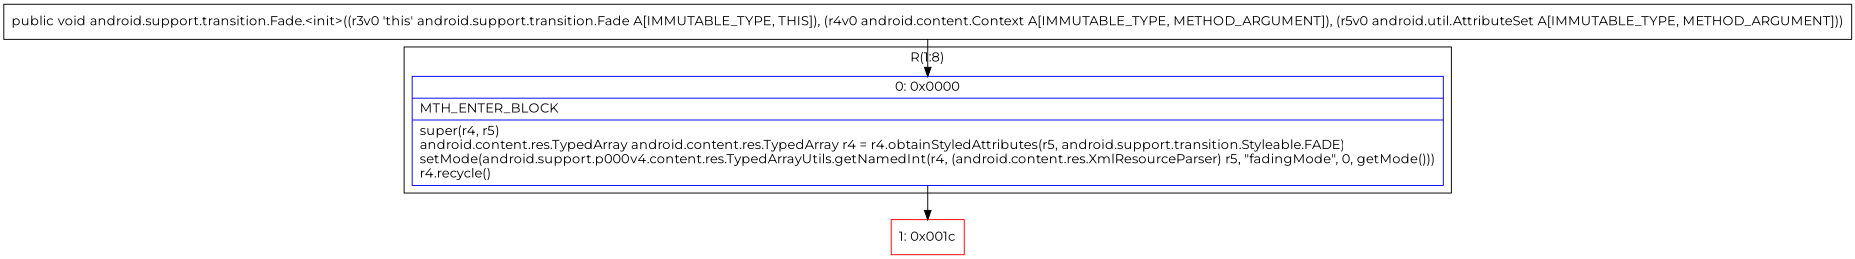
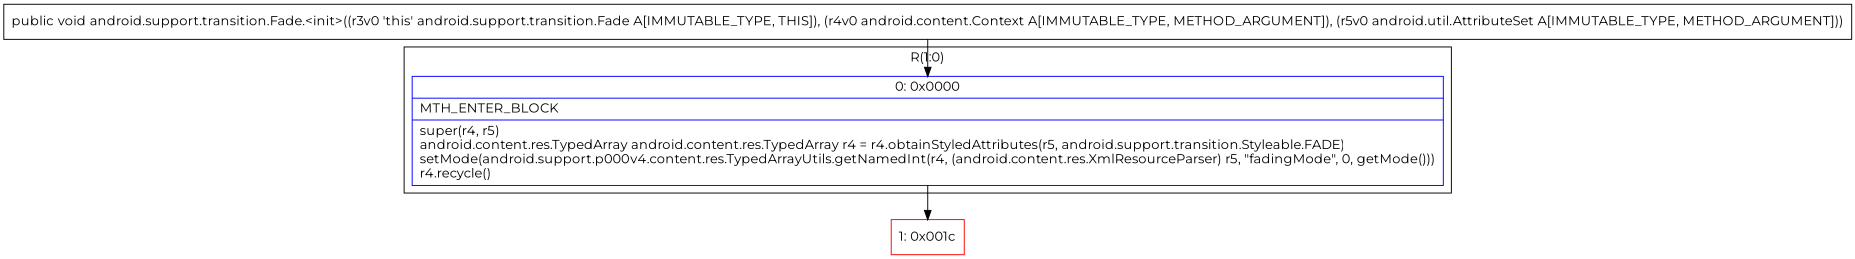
(928, 58) -> (928, 58)
